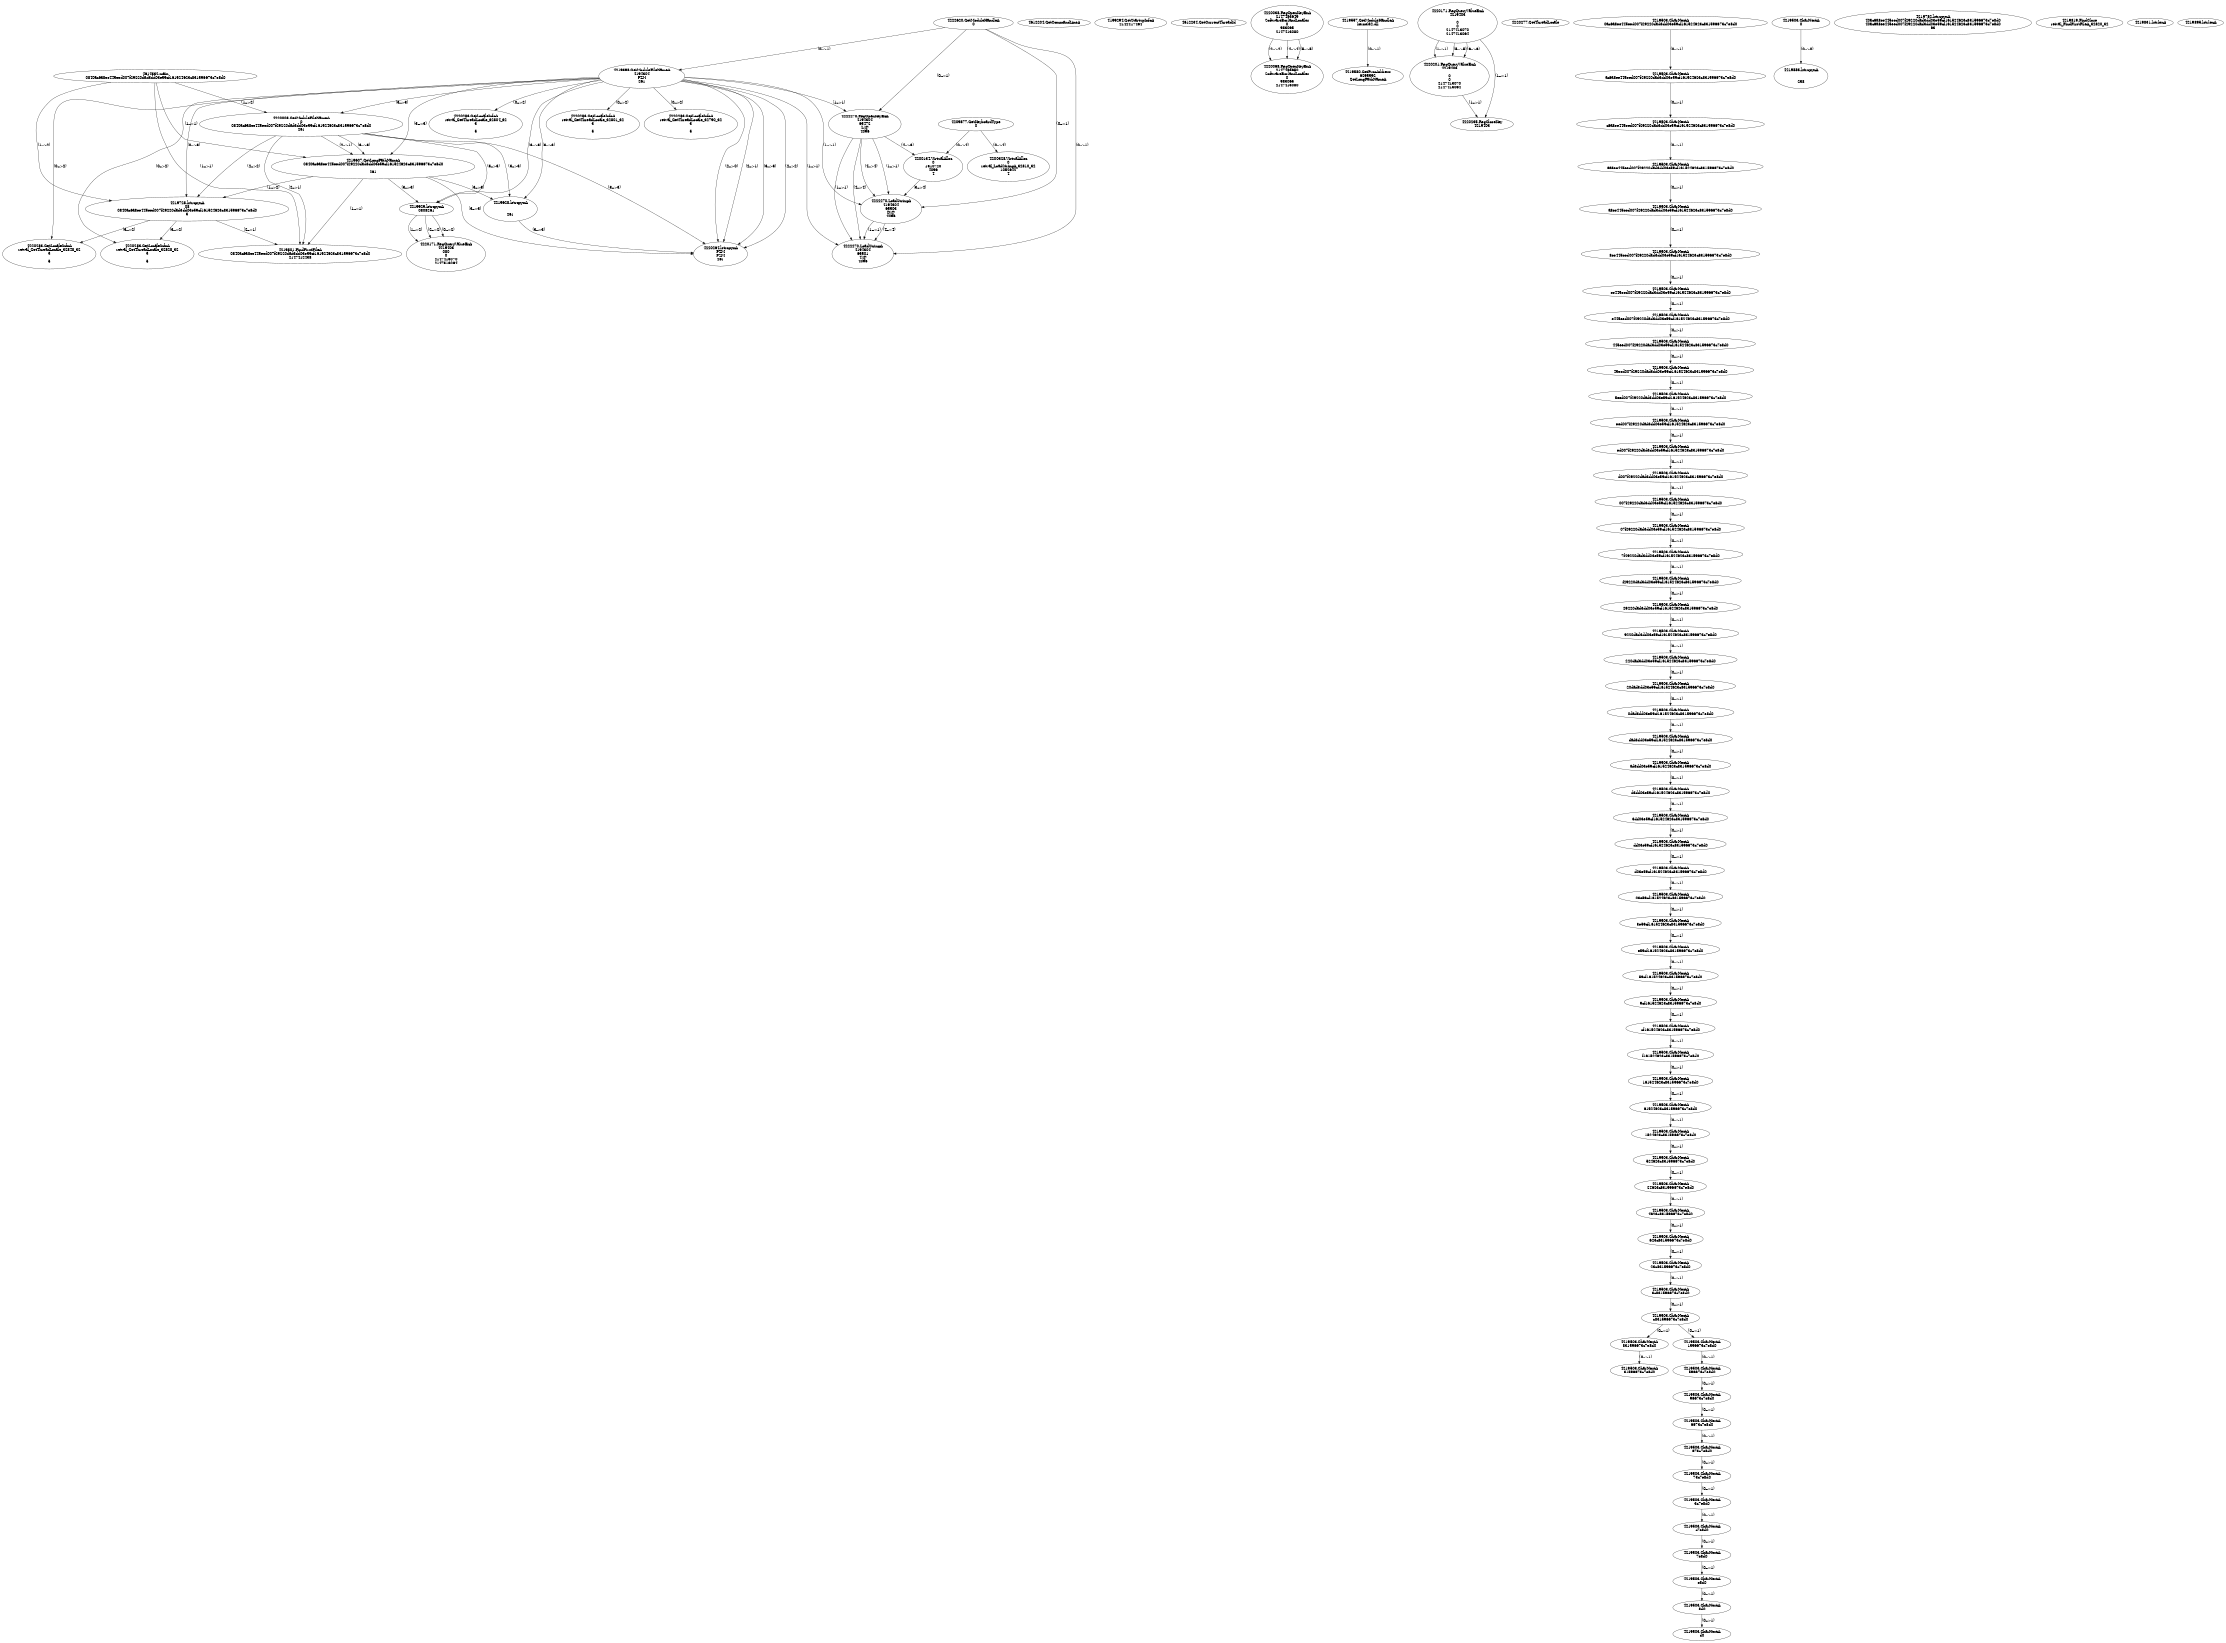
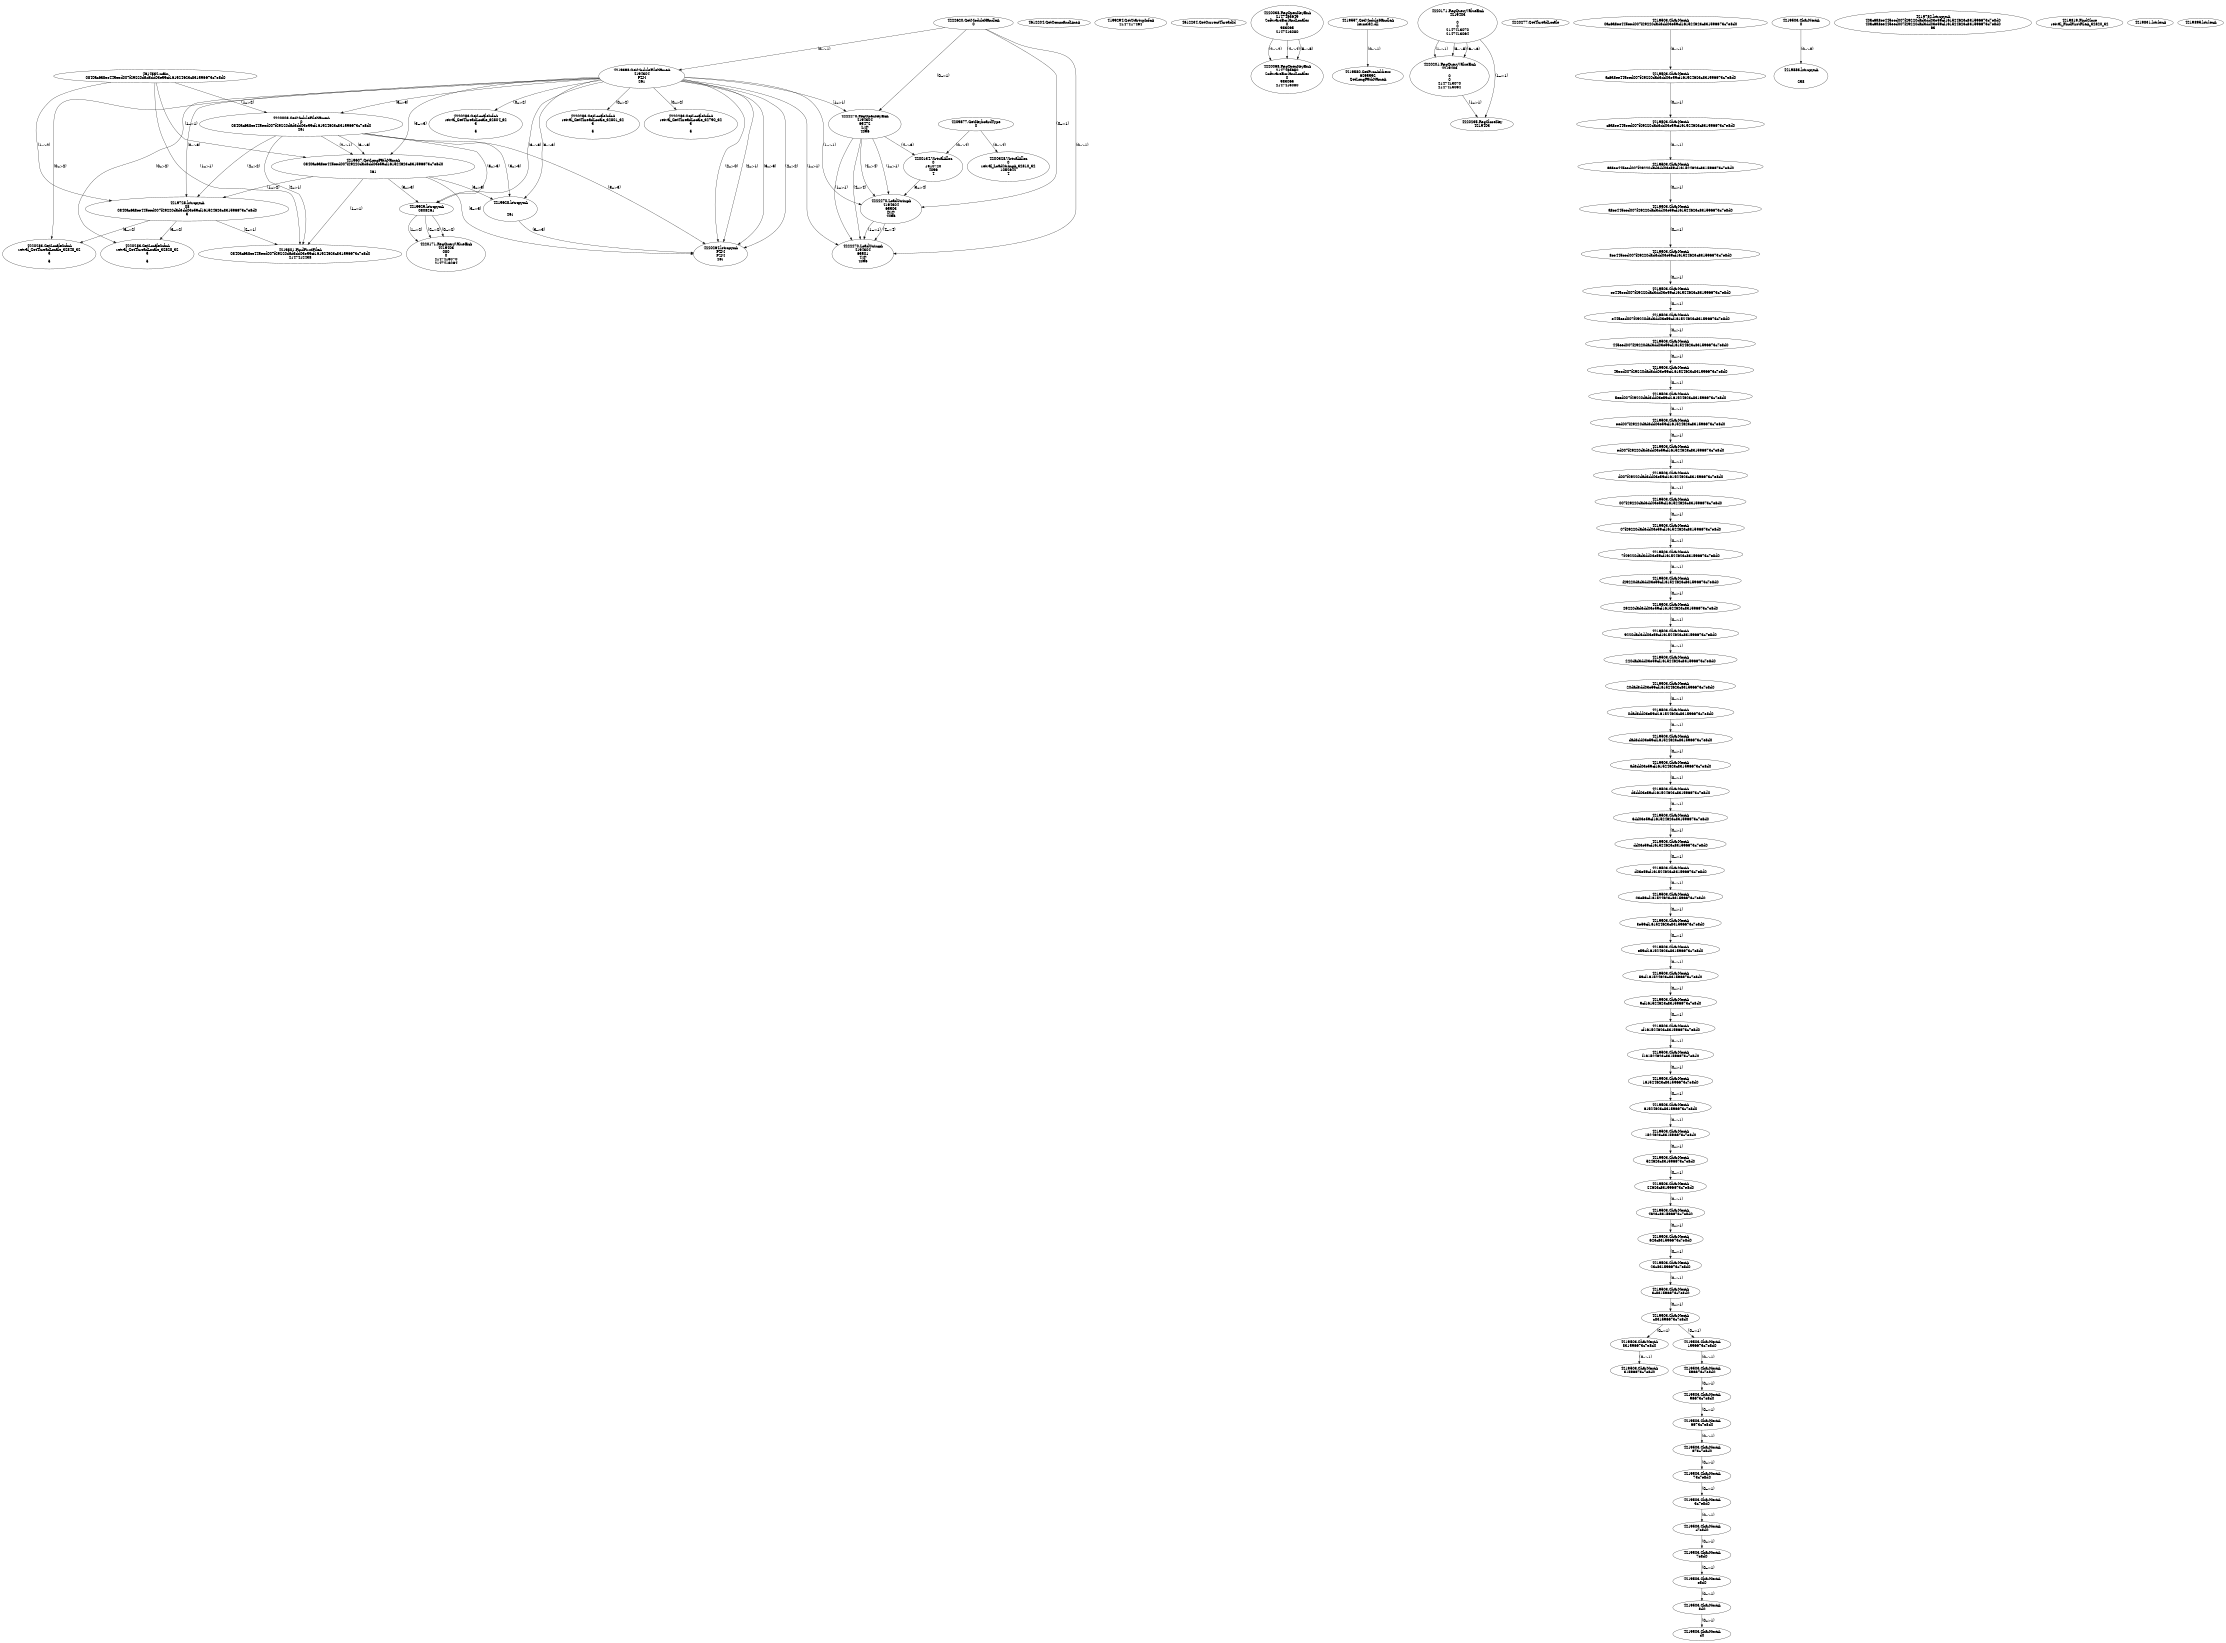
(1131, 23) -> (1131, 23)
(446, 254) -> (446, 254)
(1670, 672) -> none
